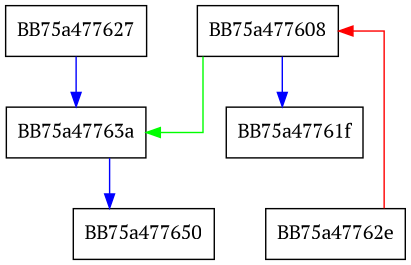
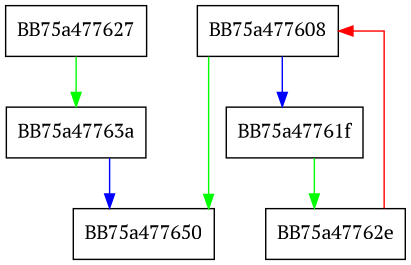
(76, 75) -> (76, 75)
(203, 116) -> (209, 126)
none -> (314, 176)
